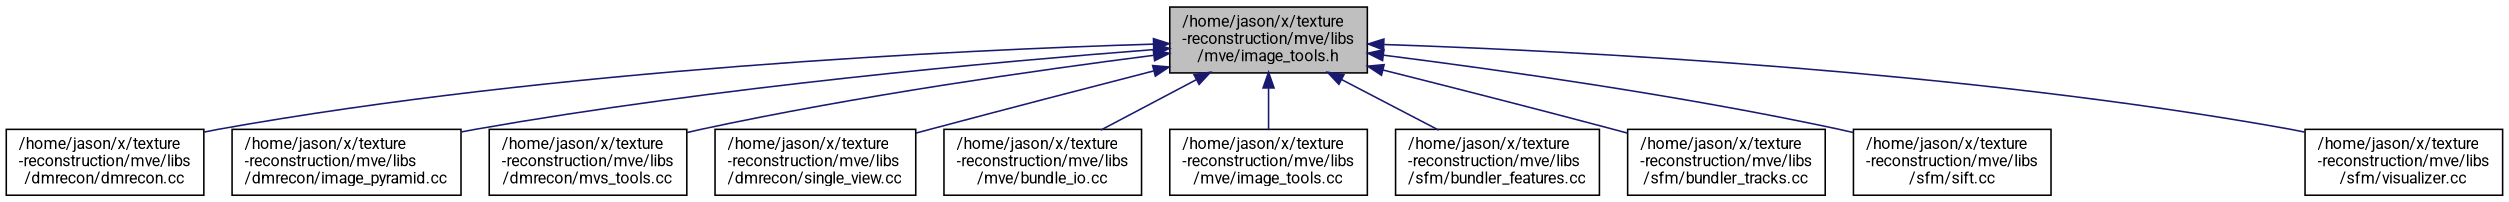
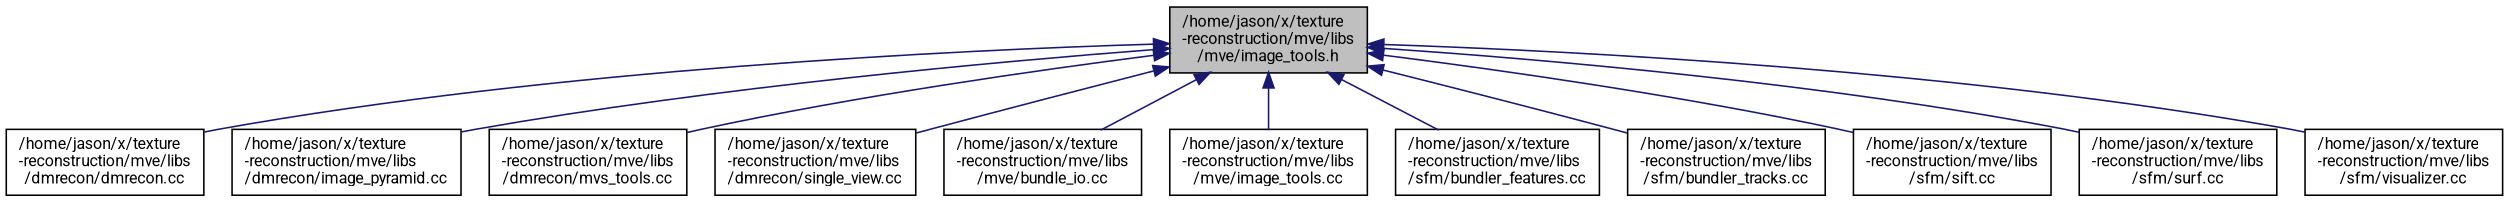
none -> (2178, 162)
